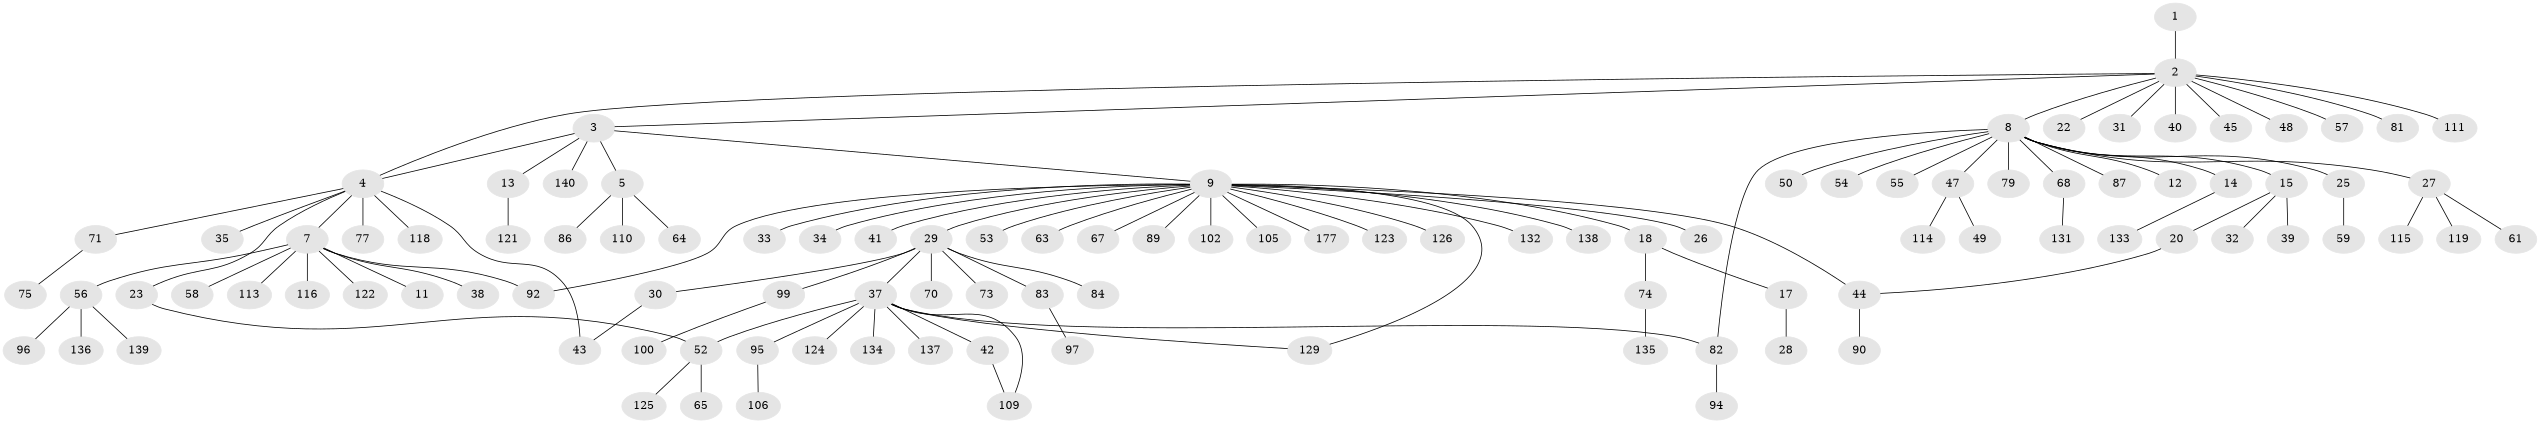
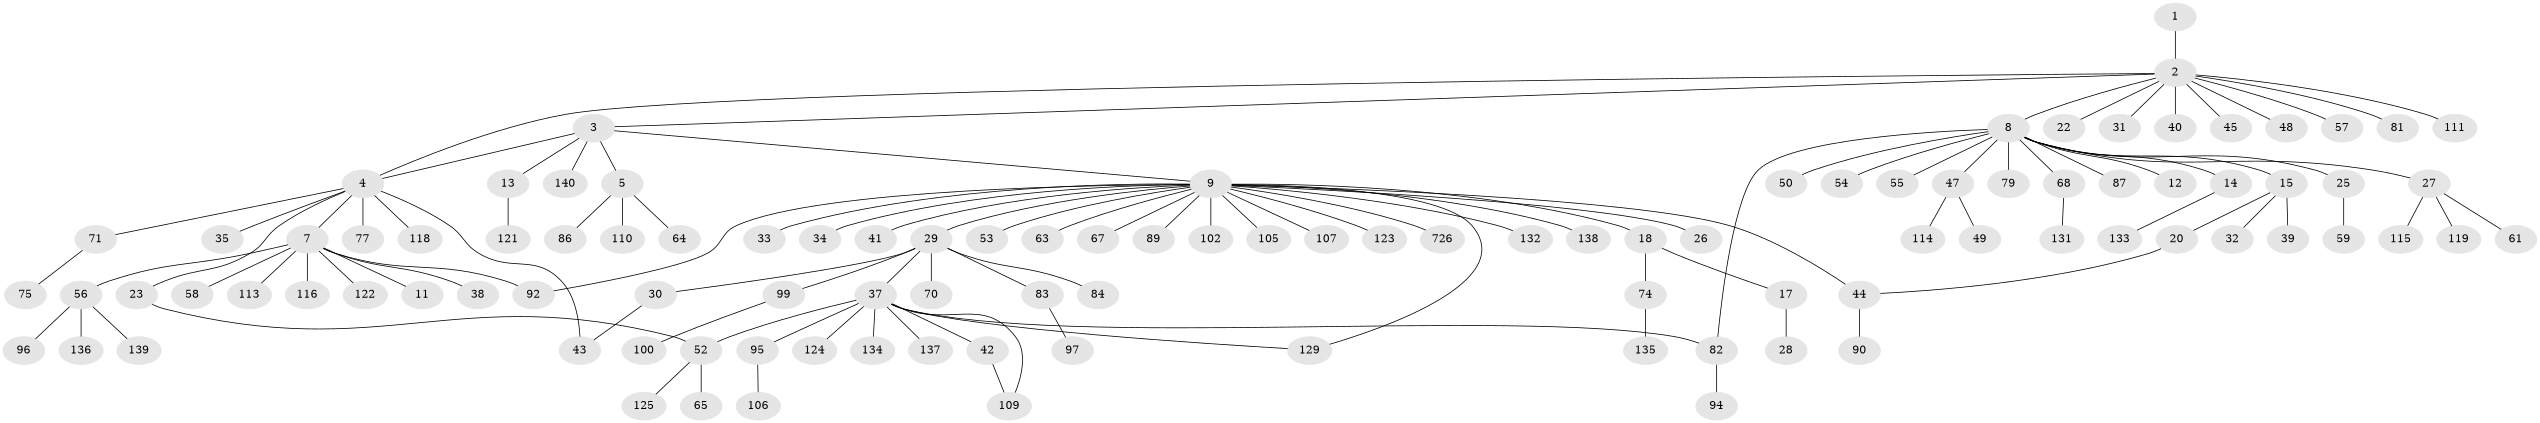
(1327, 239) -> (1327, 239)
(1443, 239) -> (1443, 239)
(987, 295) -> none
